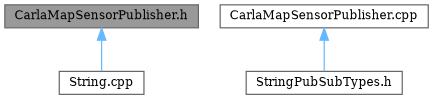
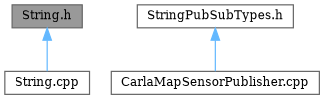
(102, 16) -> (47, 16)
(324, 56) -> (215, 56)
